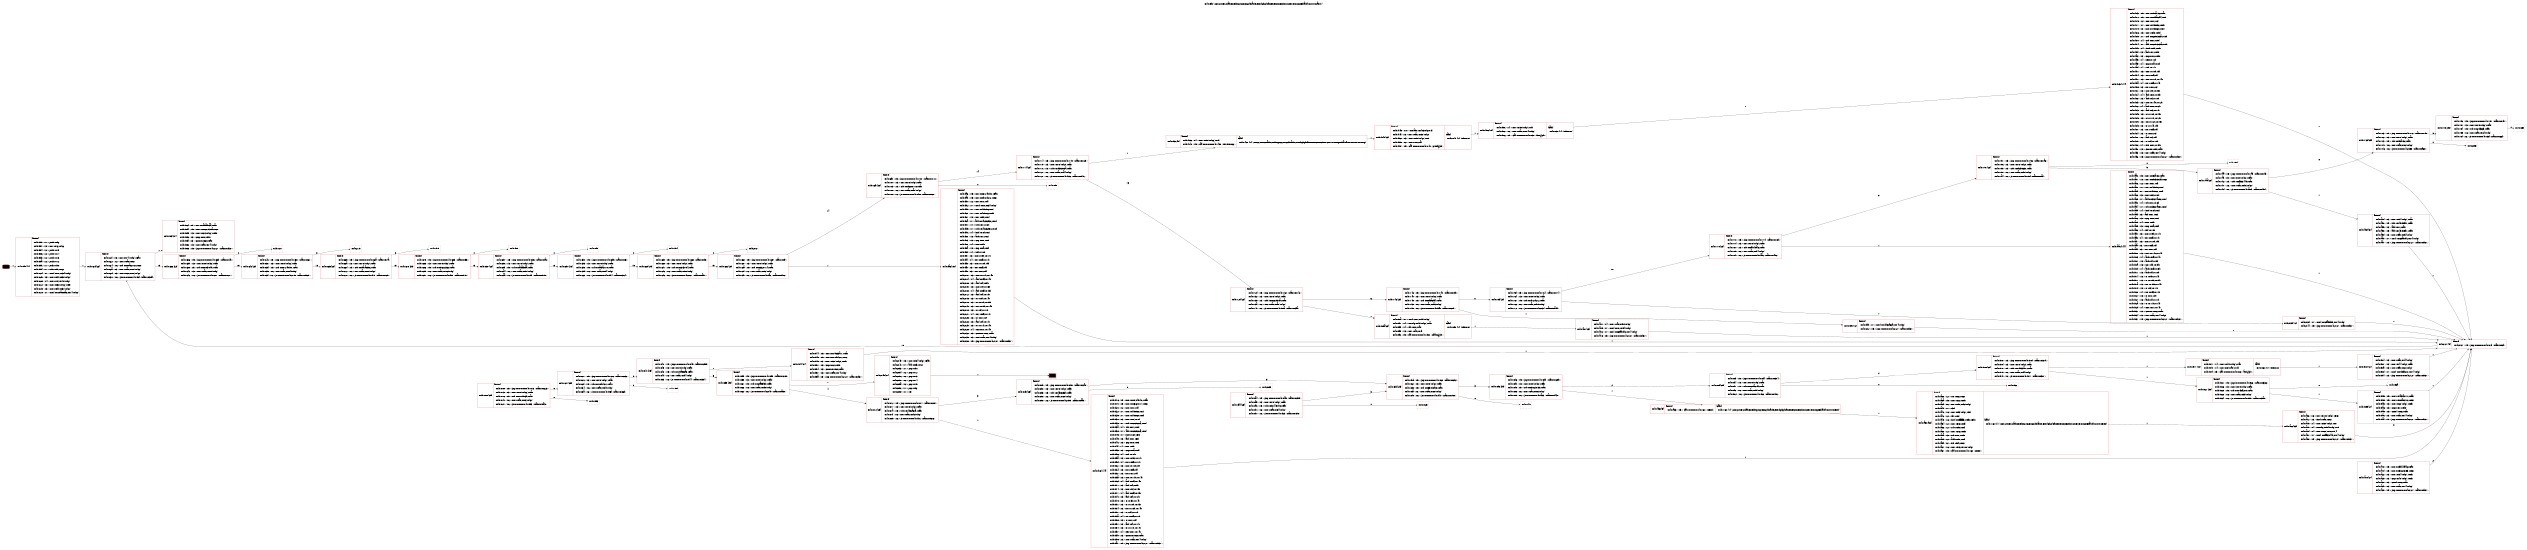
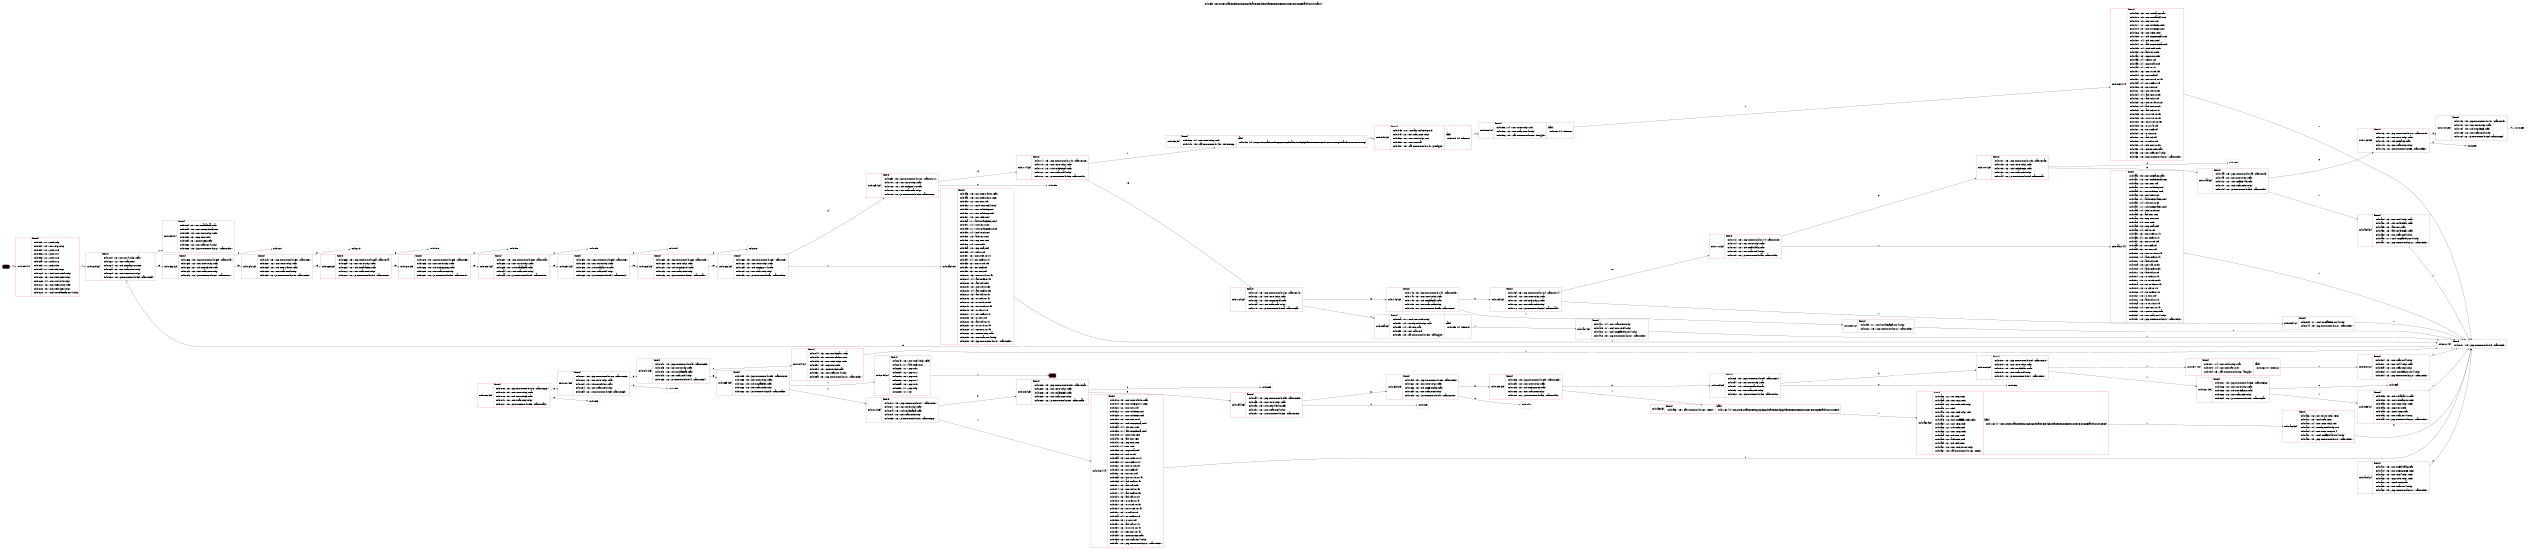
(1237, 381) -> (1159, 394)
